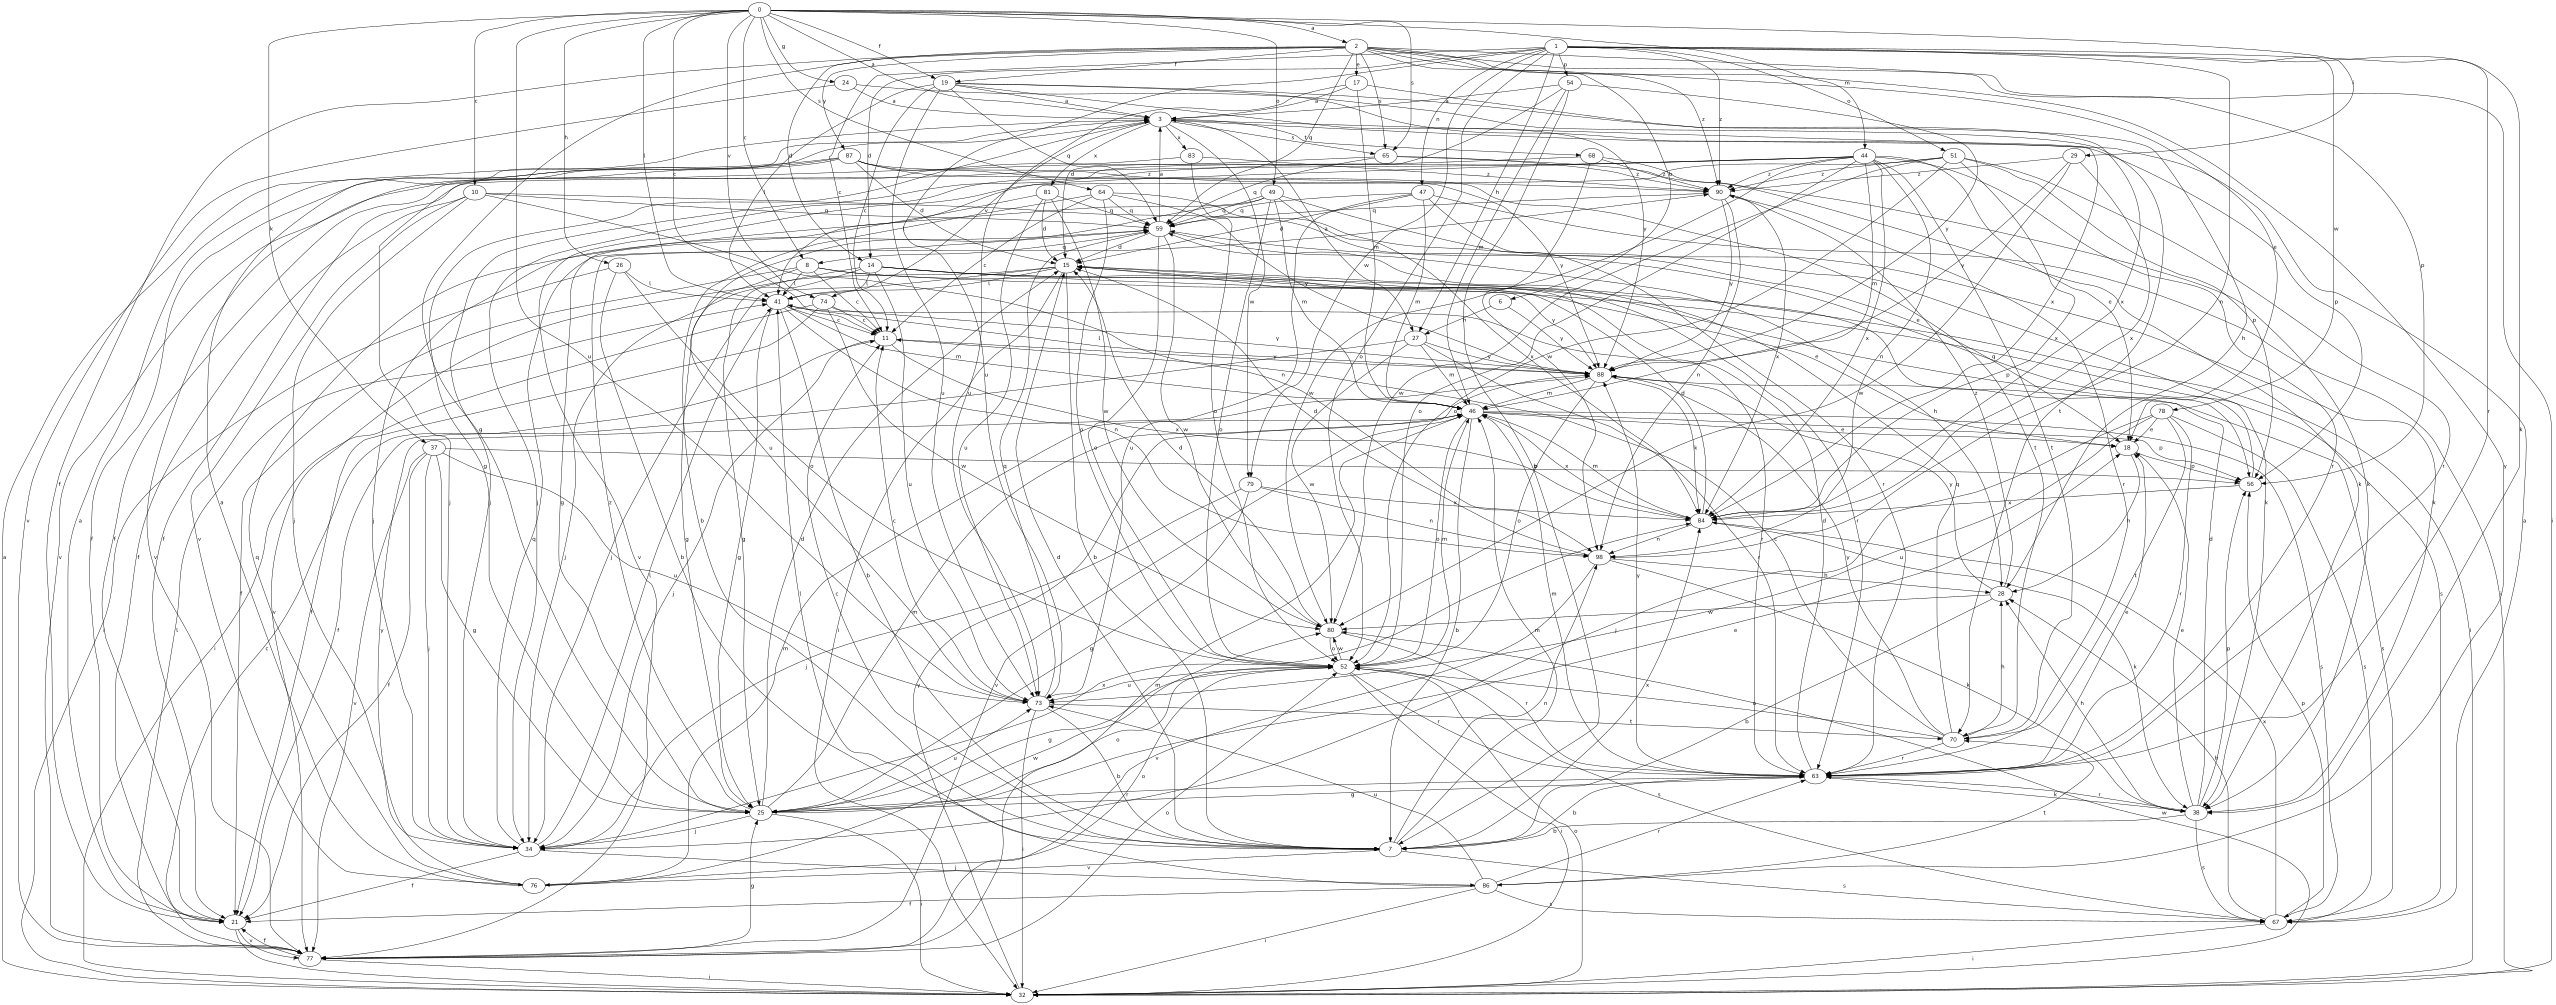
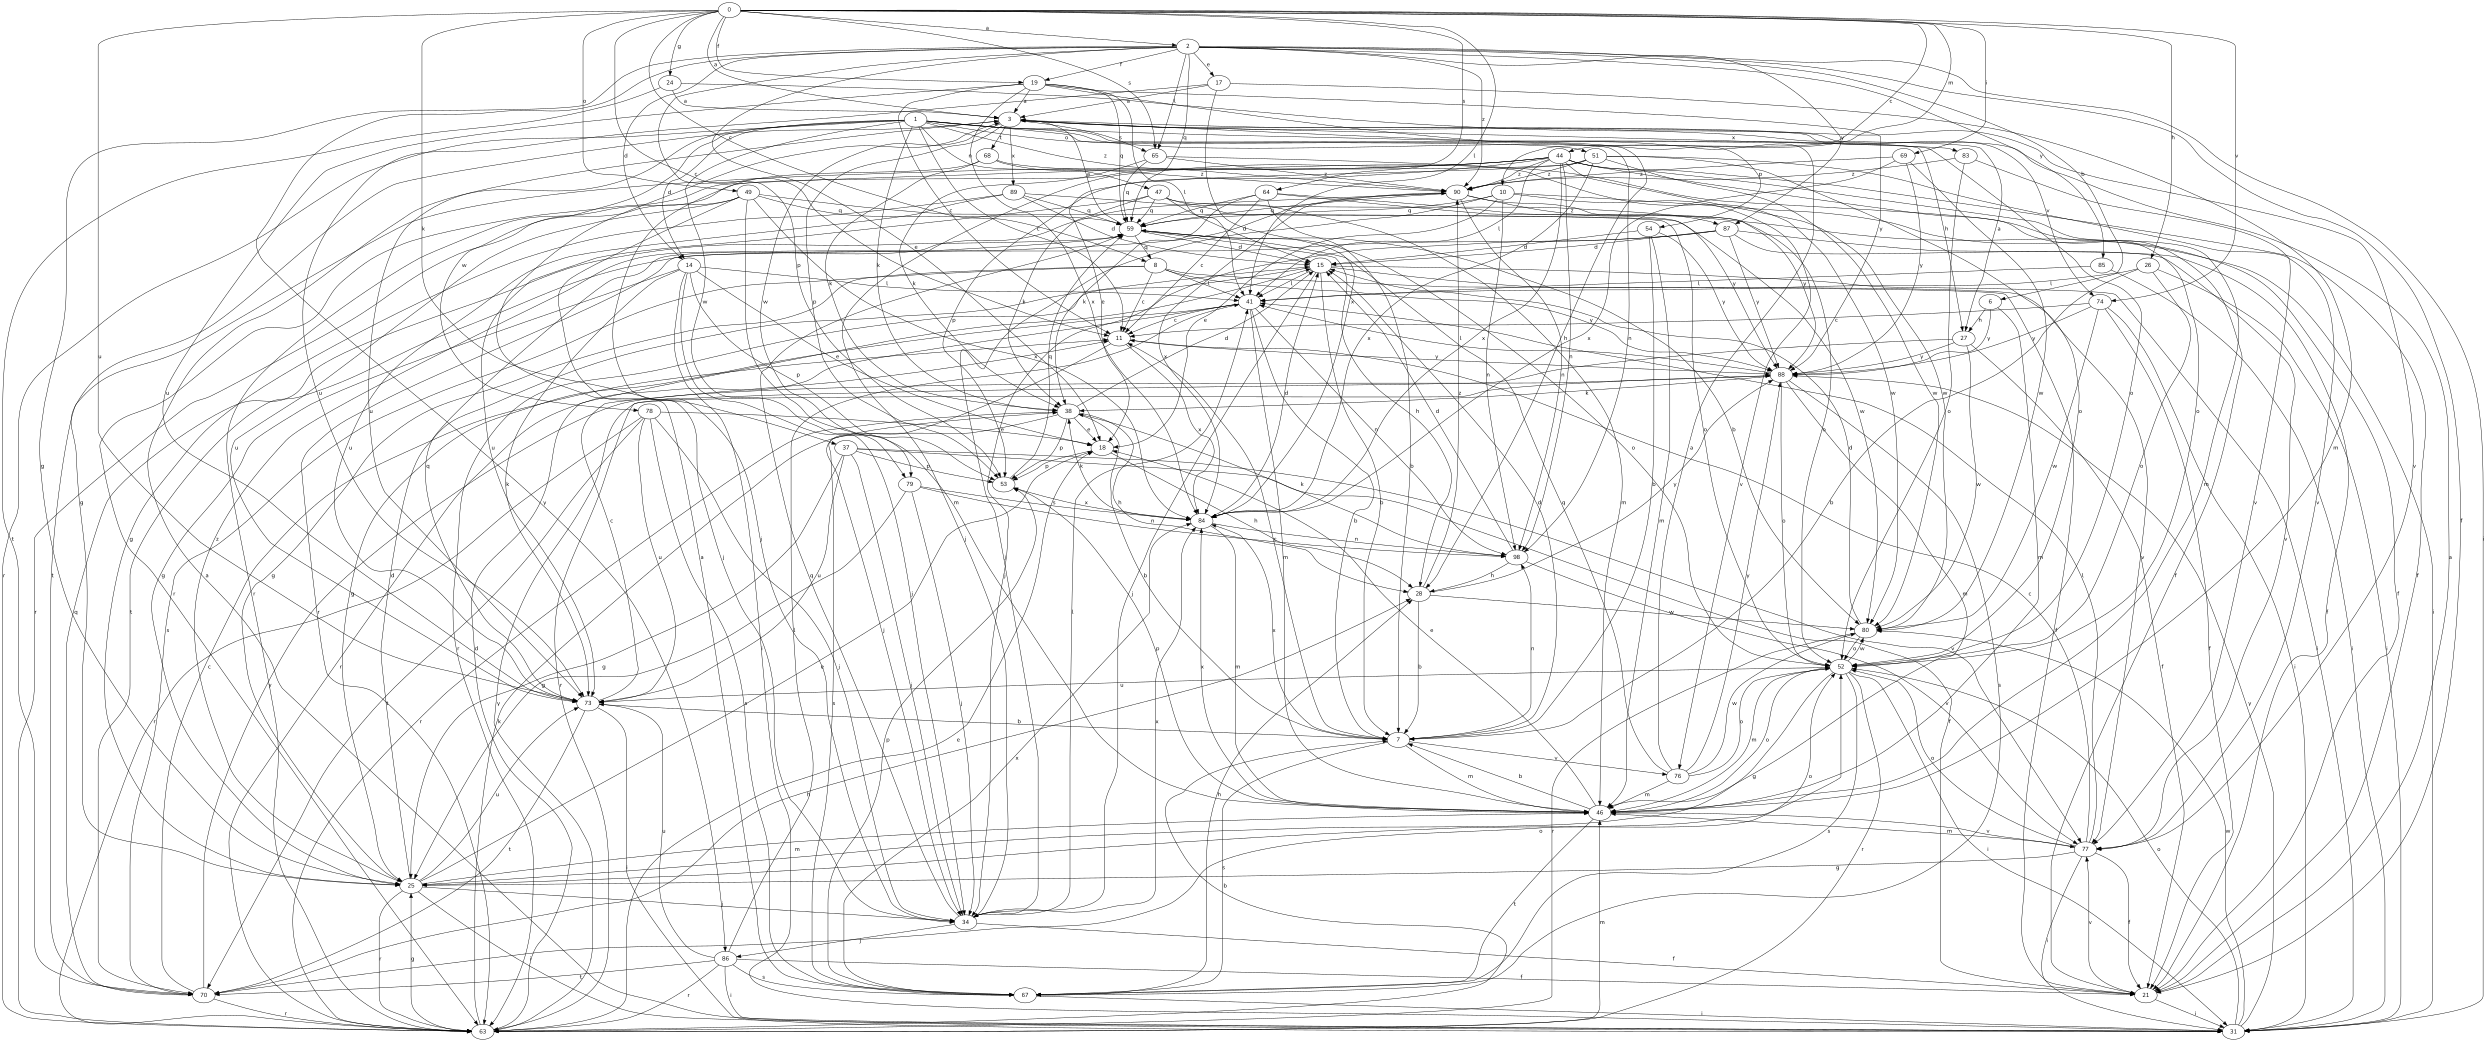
(1380, 101) -> (1175, 101)
(1396, 103) -> none
(2074, 156) -> (1904, 156)
(1281, 182) -> (1553, 212)
(1047, 193) -> (1014, 193)
none -> (2102, 266)
(1901, 335) -> (411, 404)
(1520, 339) -> (1671, 205)
(1443, 373) -> (1987, 658)
(1690, 428) -> (1376, 402)
(1186, 430) -> (1734, 430)
(910, 484) -> (508, 484)
(2250, 484) -> (1004, 484)
(1455, 503) -> (1054, 503)
(2322, 667) -> (1515, 904)
(1022, 995) -> (2234, 1032)
